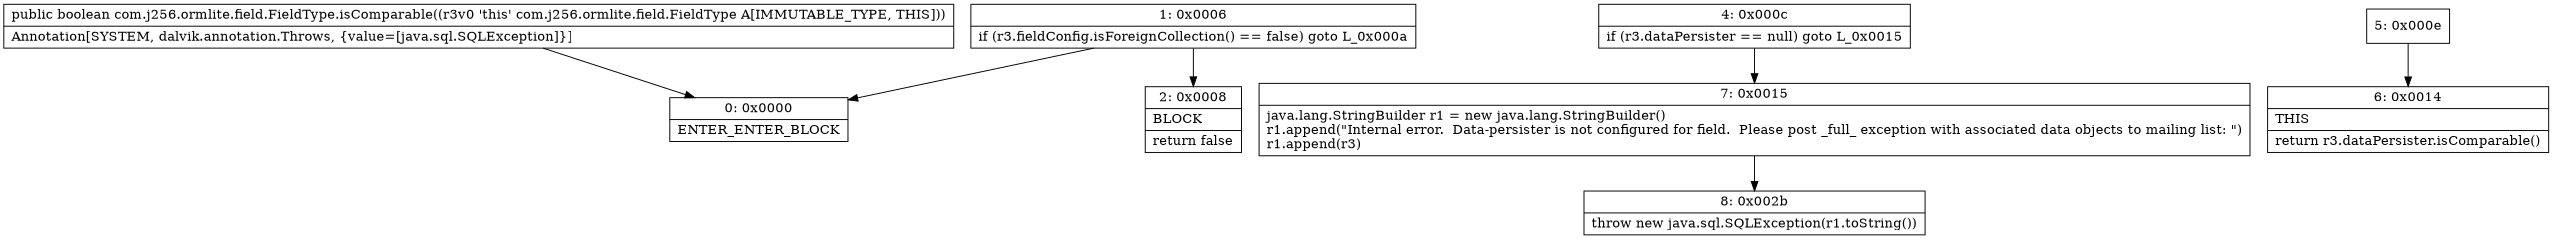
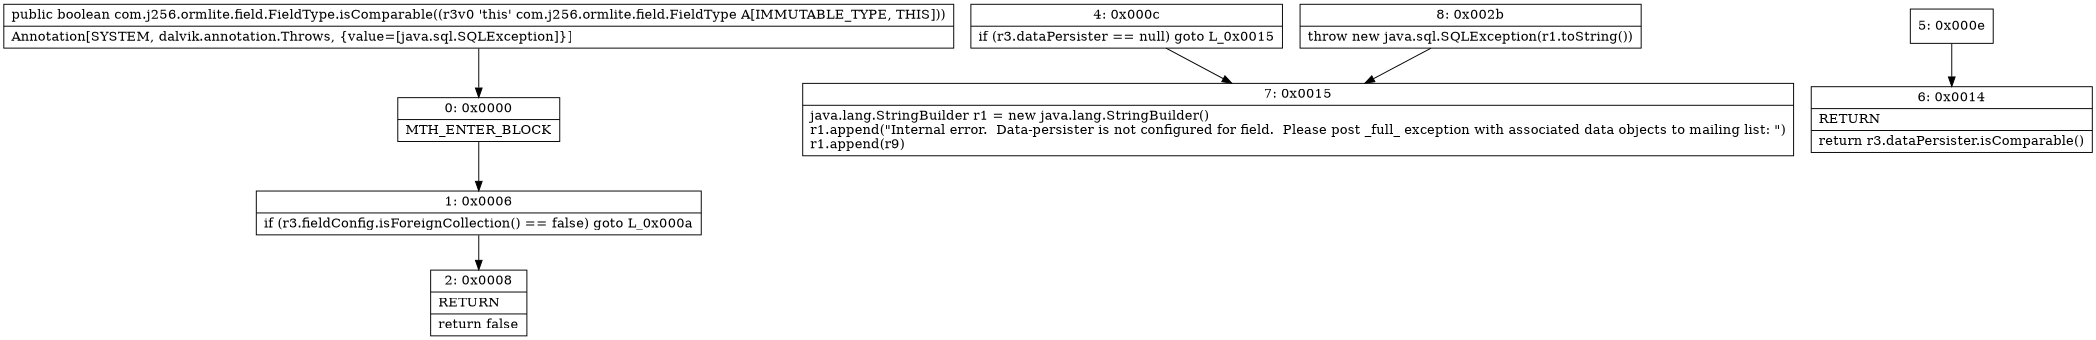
(976, 73) -> (479, 161)
(1178, 119) -> (469, 303)
(2293, 119) -> (1850, 119)
(759, 130) -> (479, 130)
(1314, 144) -> (858, 144)
(1755, 169) -> (1402, 63)
